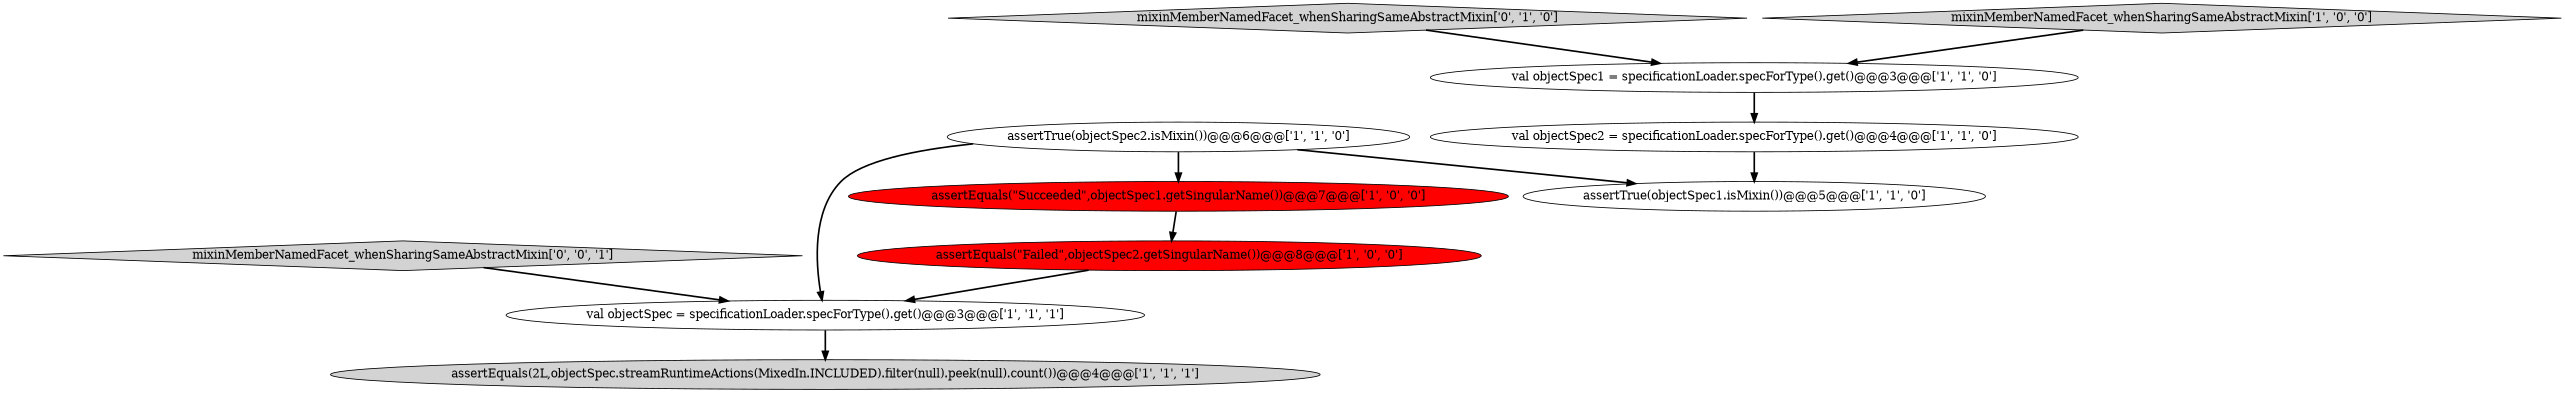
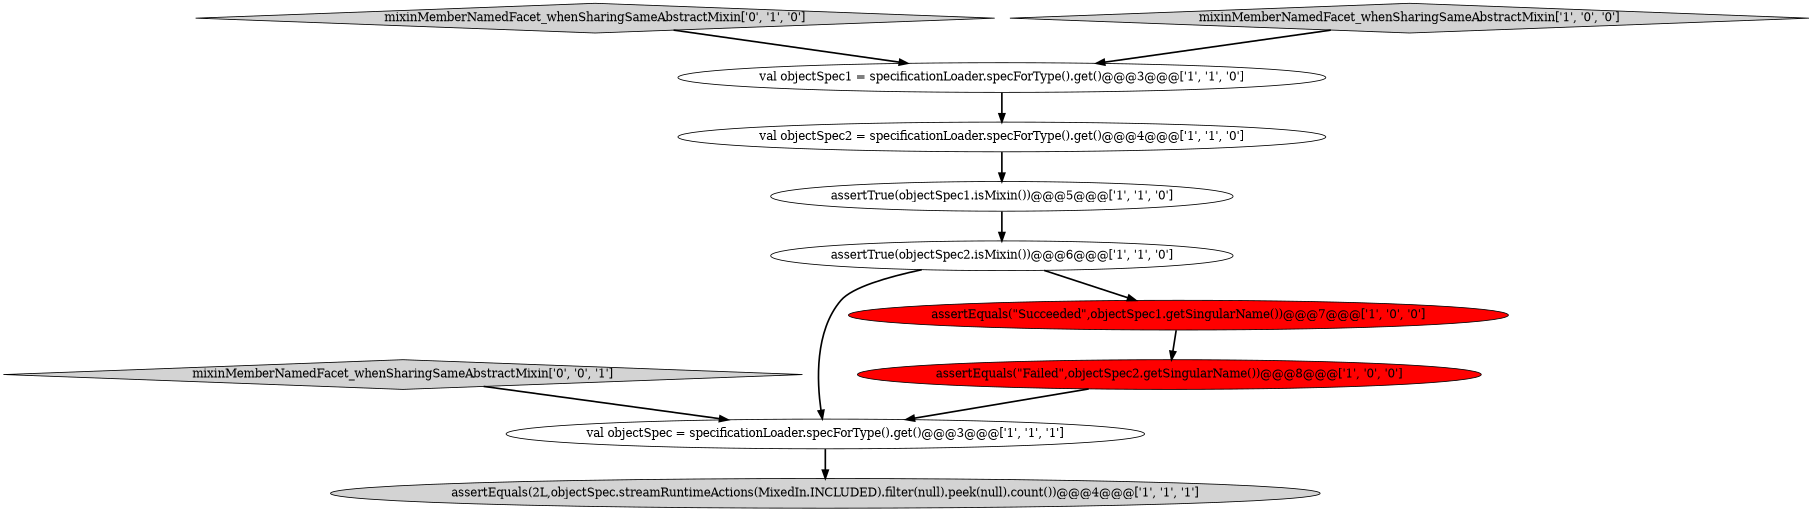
(1462, 166) -> (1002, 222)
